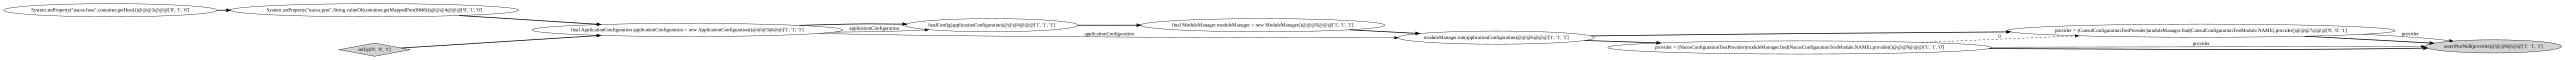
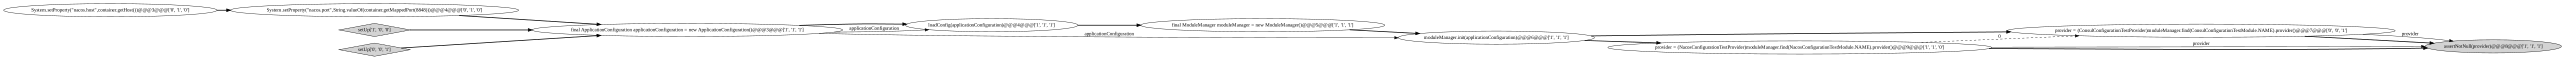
none -> (375, 30)
